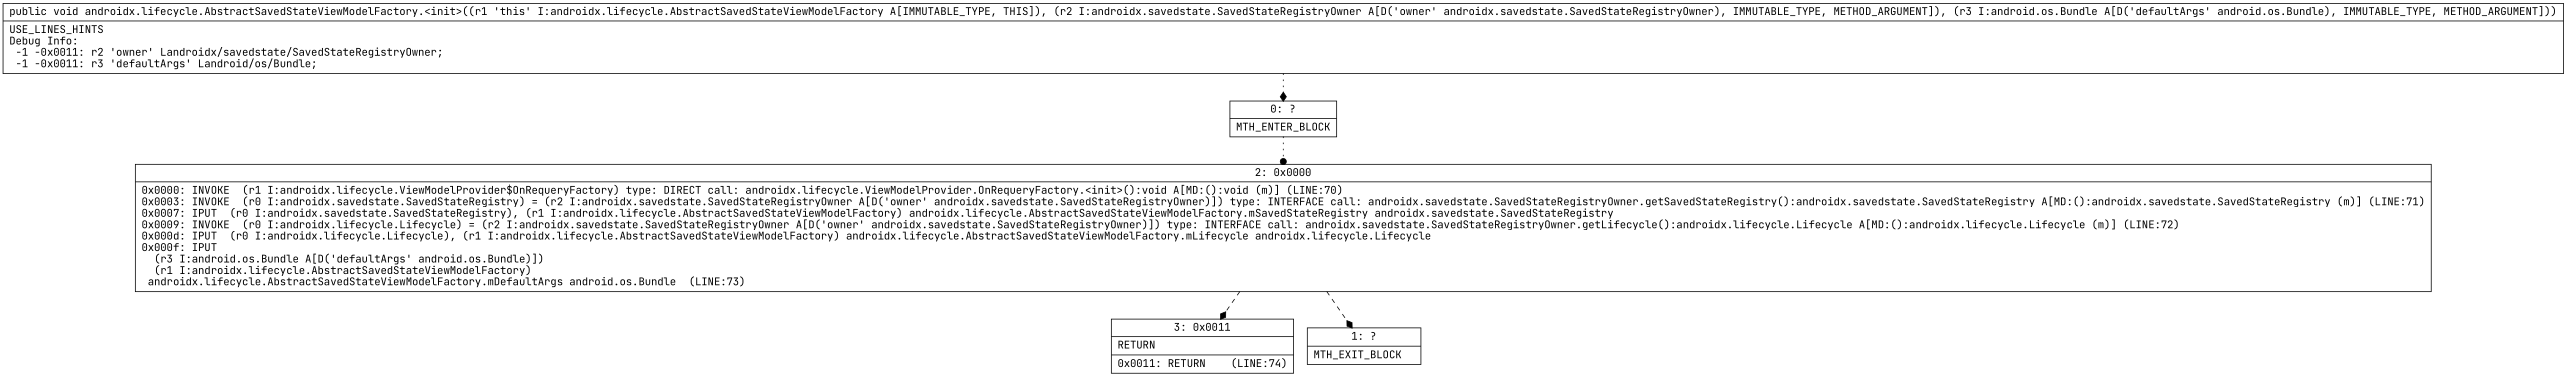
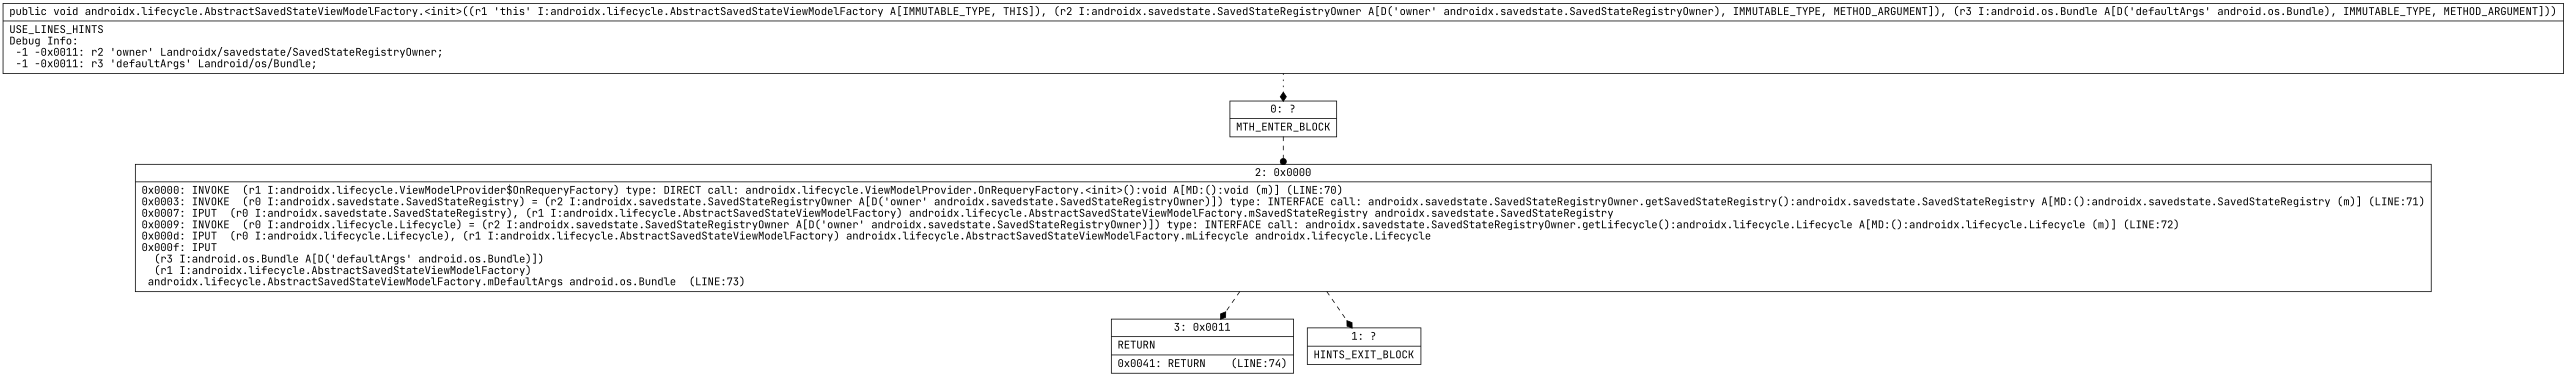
(1283, 147) -> (1283, 147)
(1358, 355) -> (1364, 355)
(1202, 364) -> (1202, 364)
